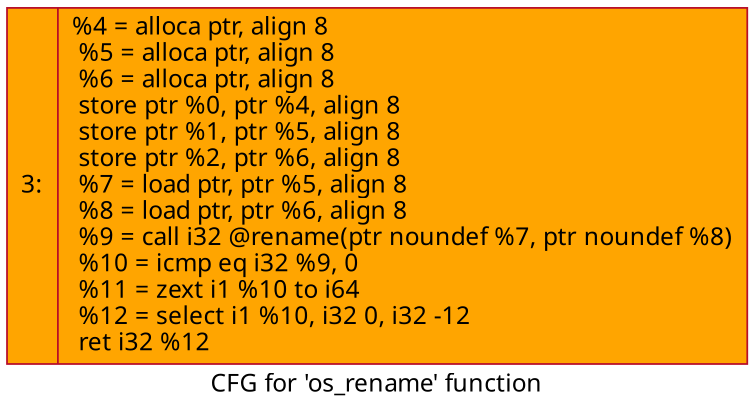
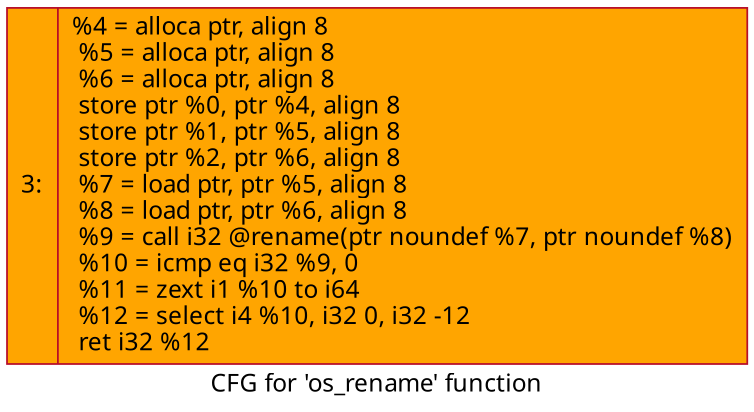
(272, 317) -> (272, 317)
